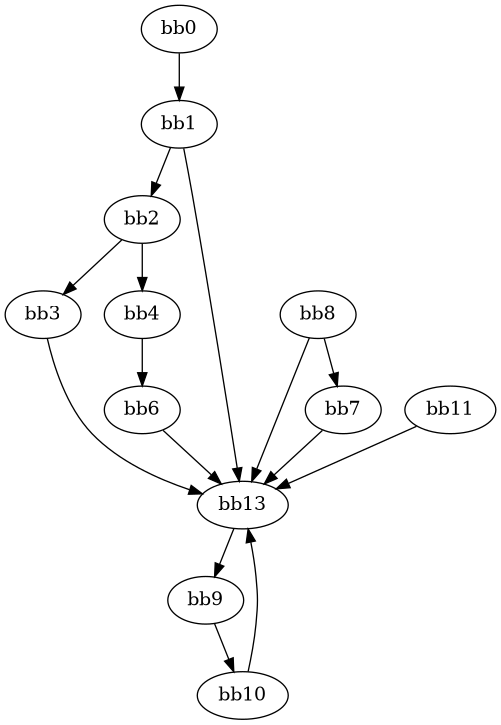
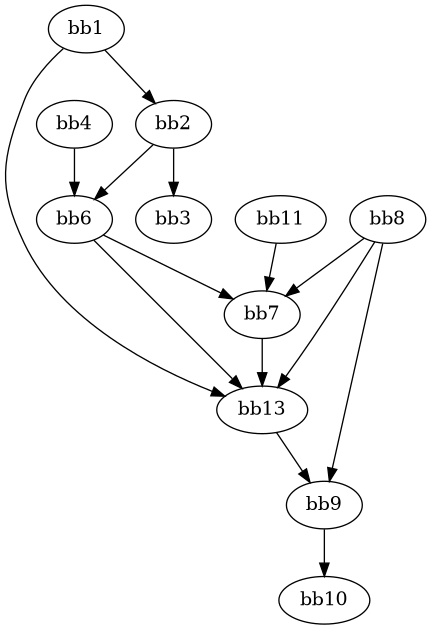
(179, 29) -> none
(142, 261) -> (129, 167)
none -> (162, 264)
none -> (358, 356)
(95, 436) -> none
(353, 455) -> (273, 260)
(257, 607) -> none
